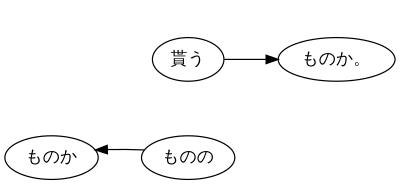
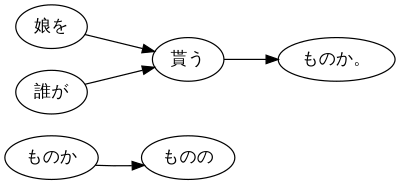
none -> (52, 27)
none -> (52, 92)
(126, 149) -> (114, 166)
